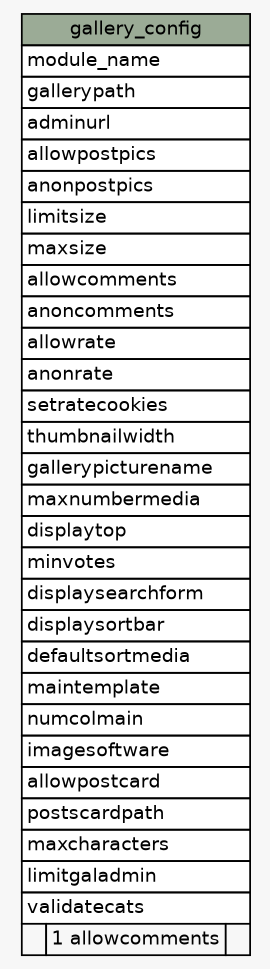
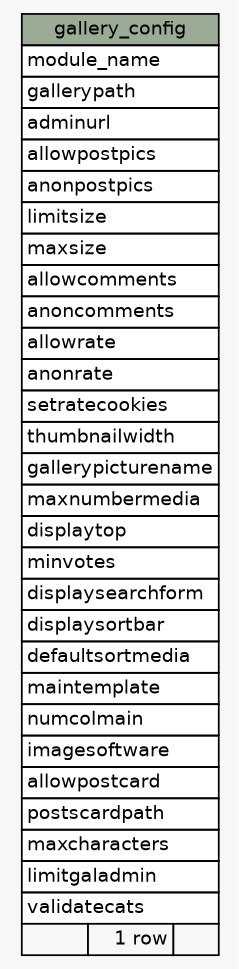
(136, 939) -> (141, 939)
